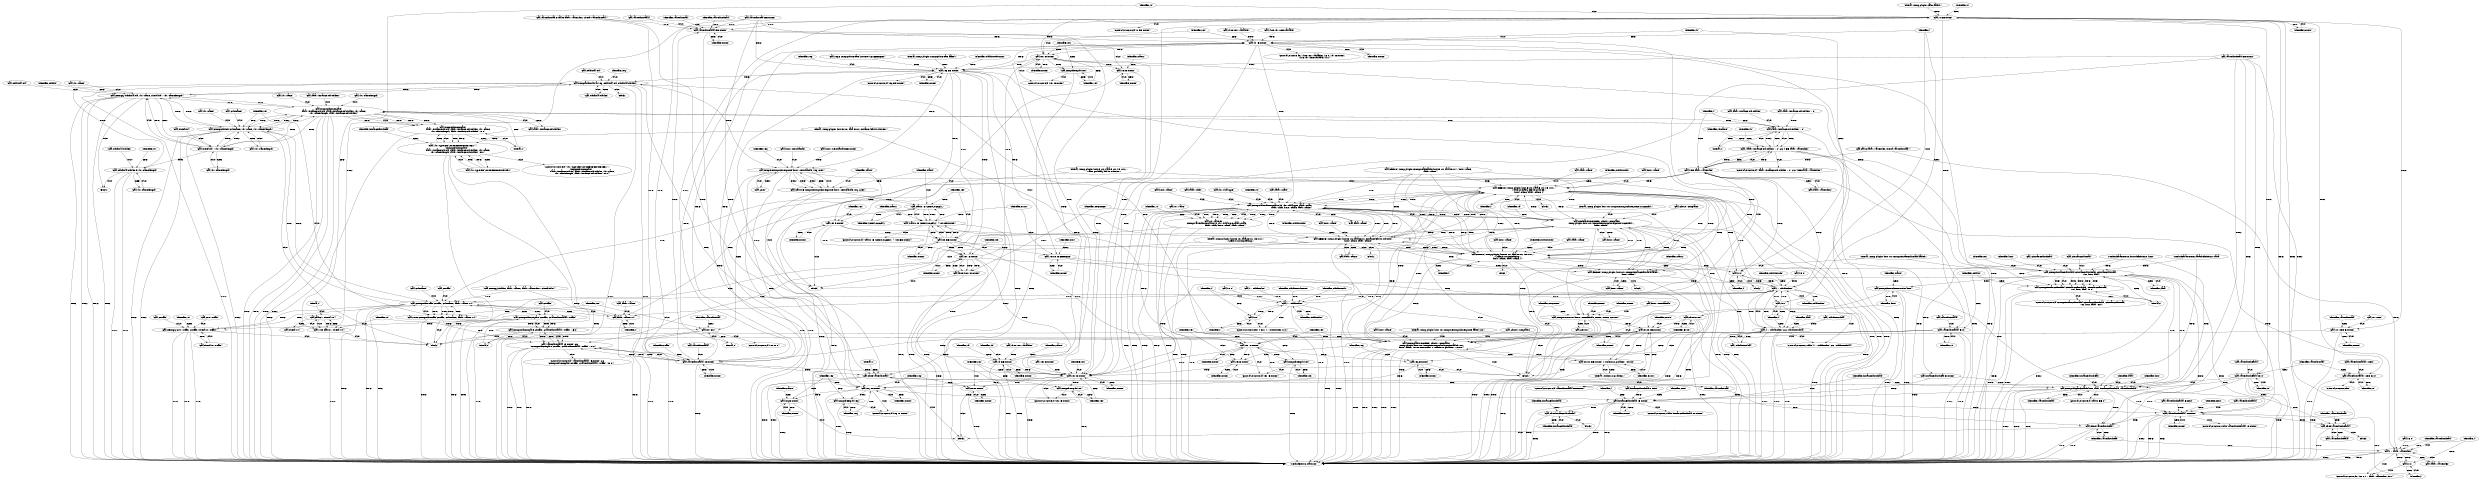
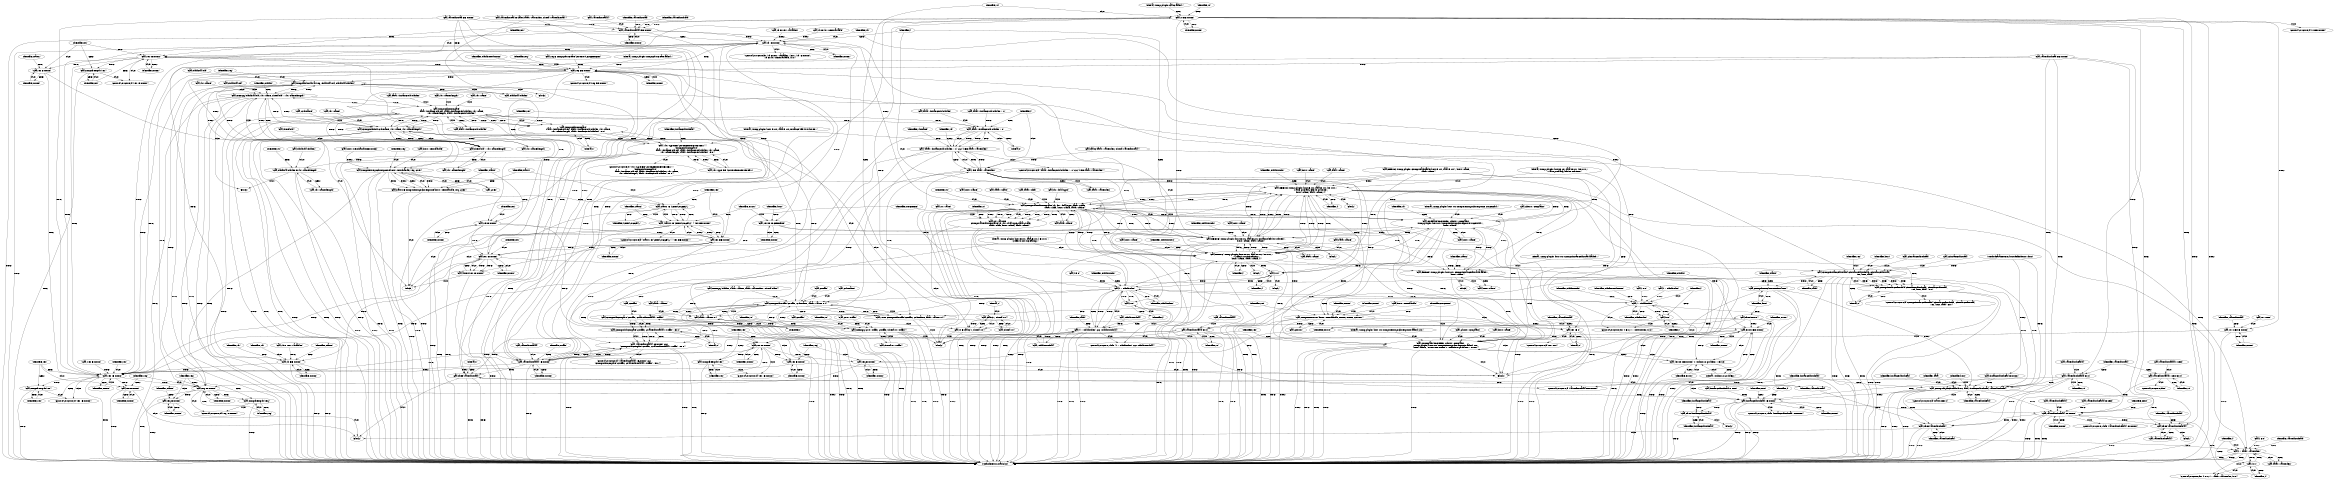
(2320, 43) -> (2064, 23)
(673, 194) -> (765, 168)
(999, 248) -> none
(2197, 257) -> none
